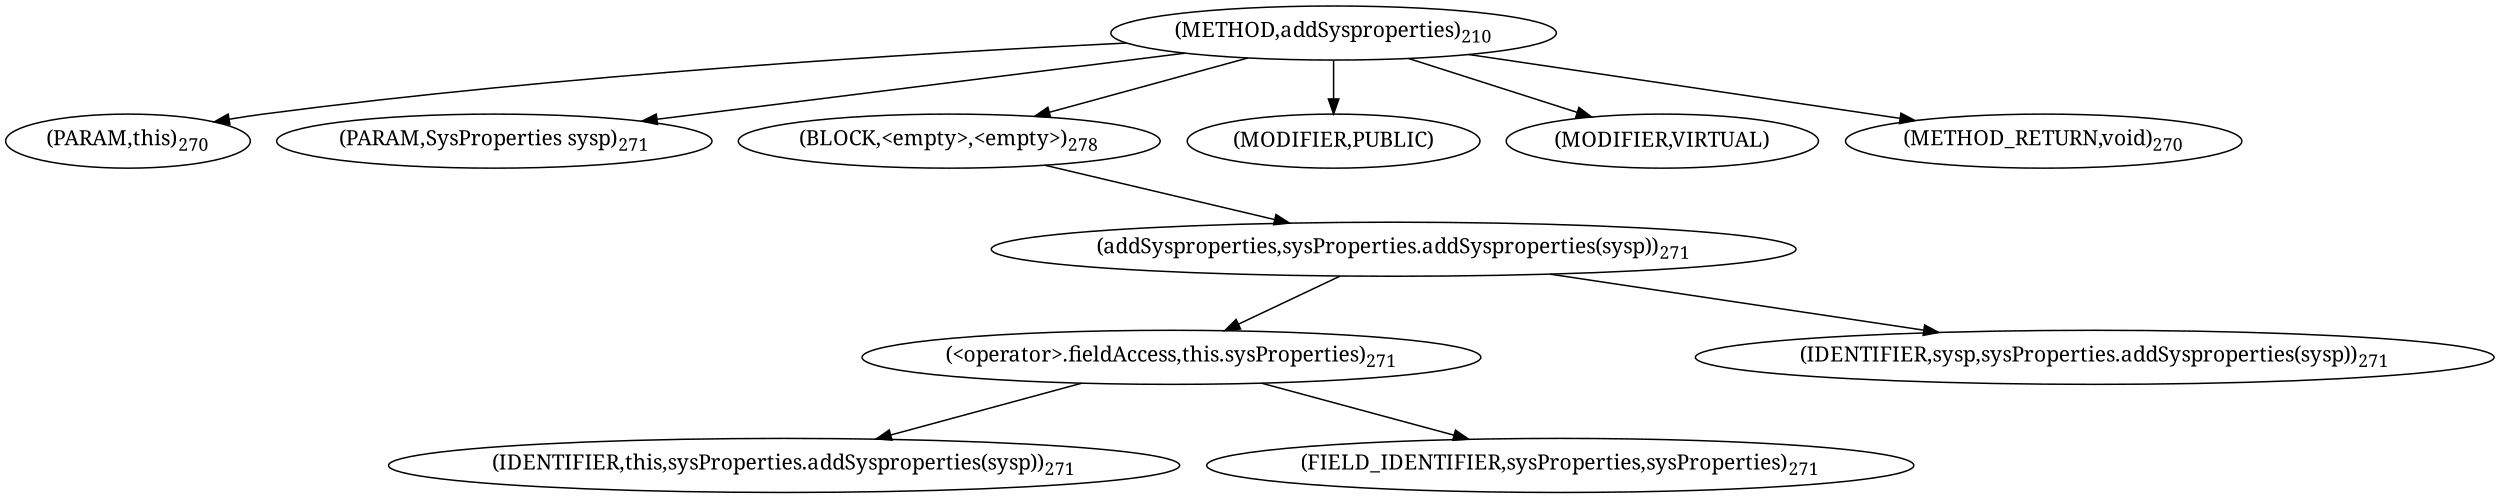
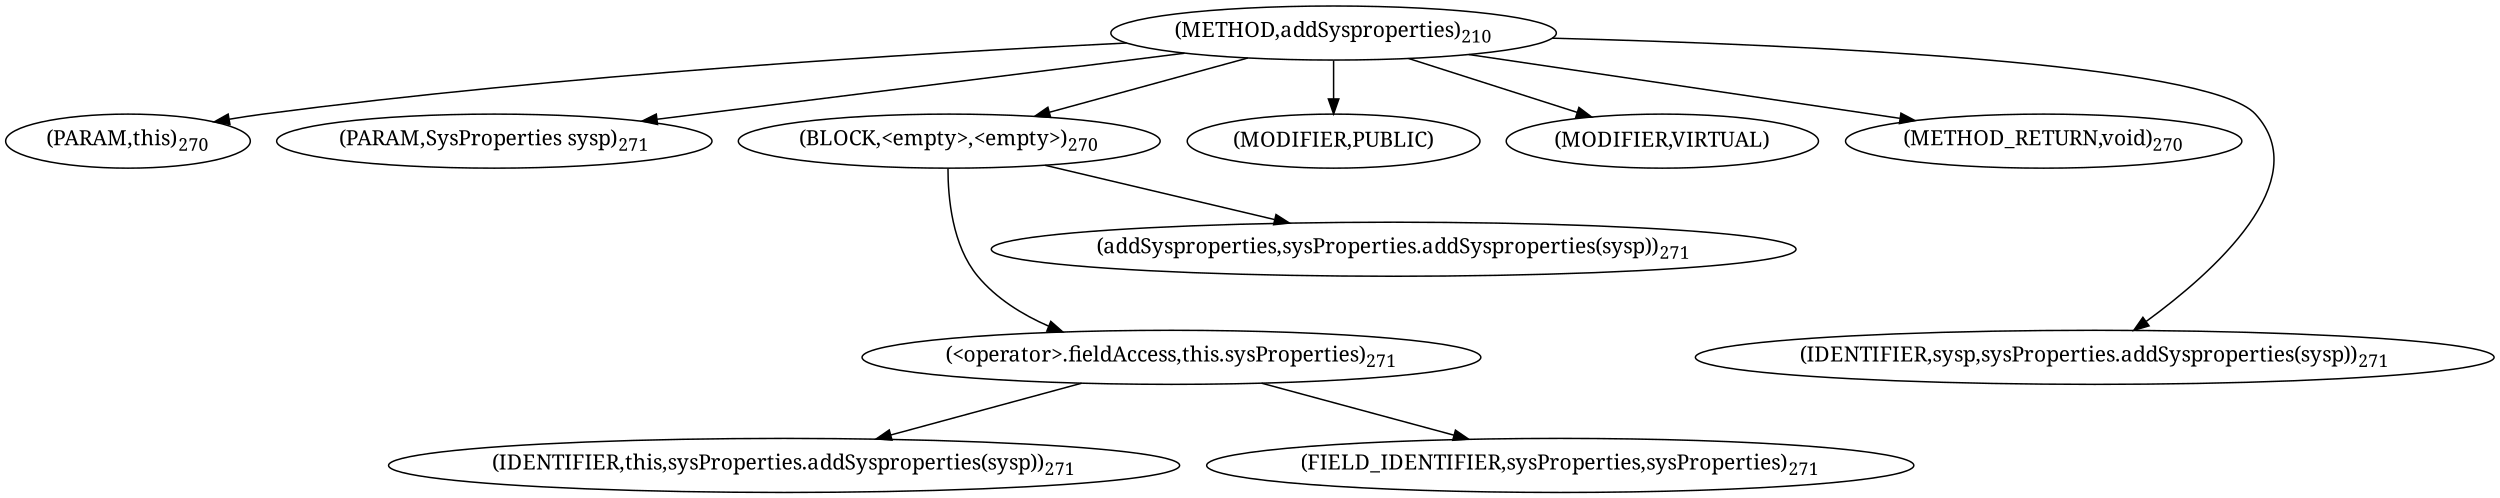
(1084, 139) -> (1084, 139)
(1289, 300) -> (970, 265)
(1737, 302) -> (2038, 65)
